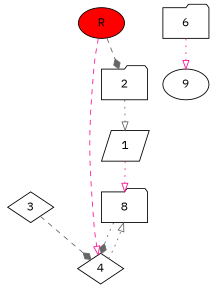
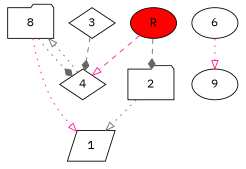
(186, 23) -> (215, 23)
(125, 172) -> (45, 85)
